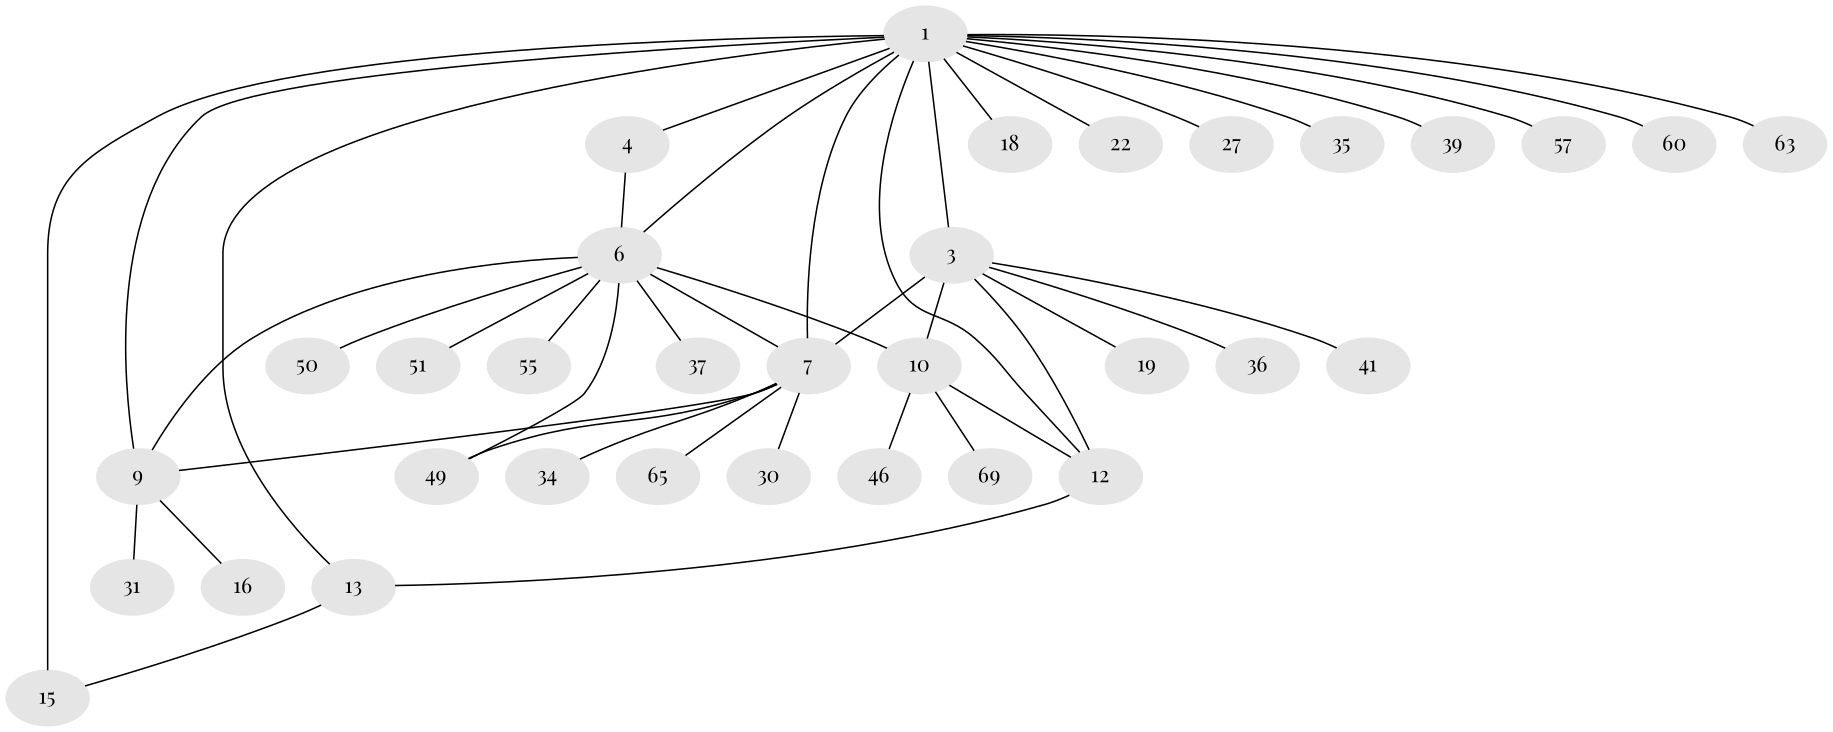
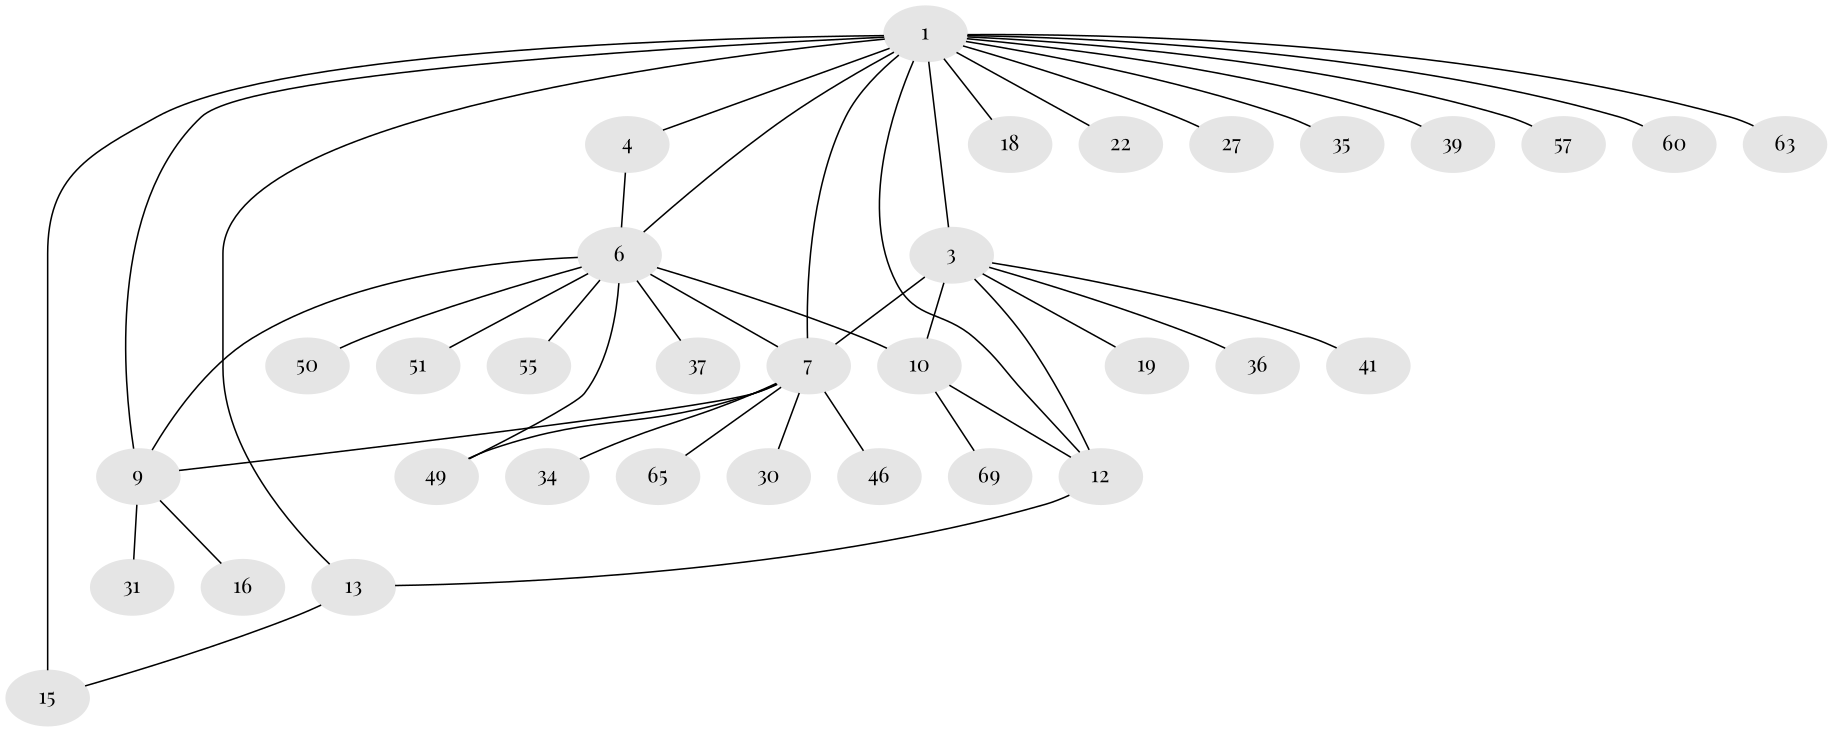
(900, 421) -> (844, 421)
